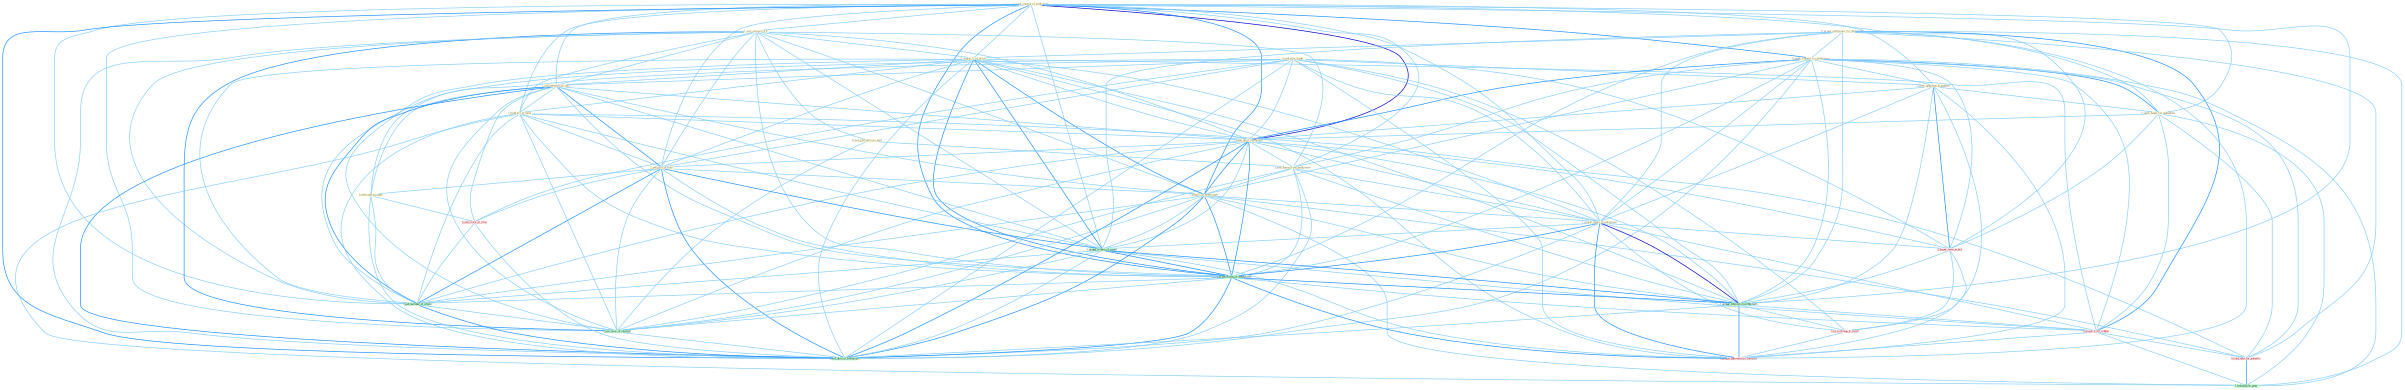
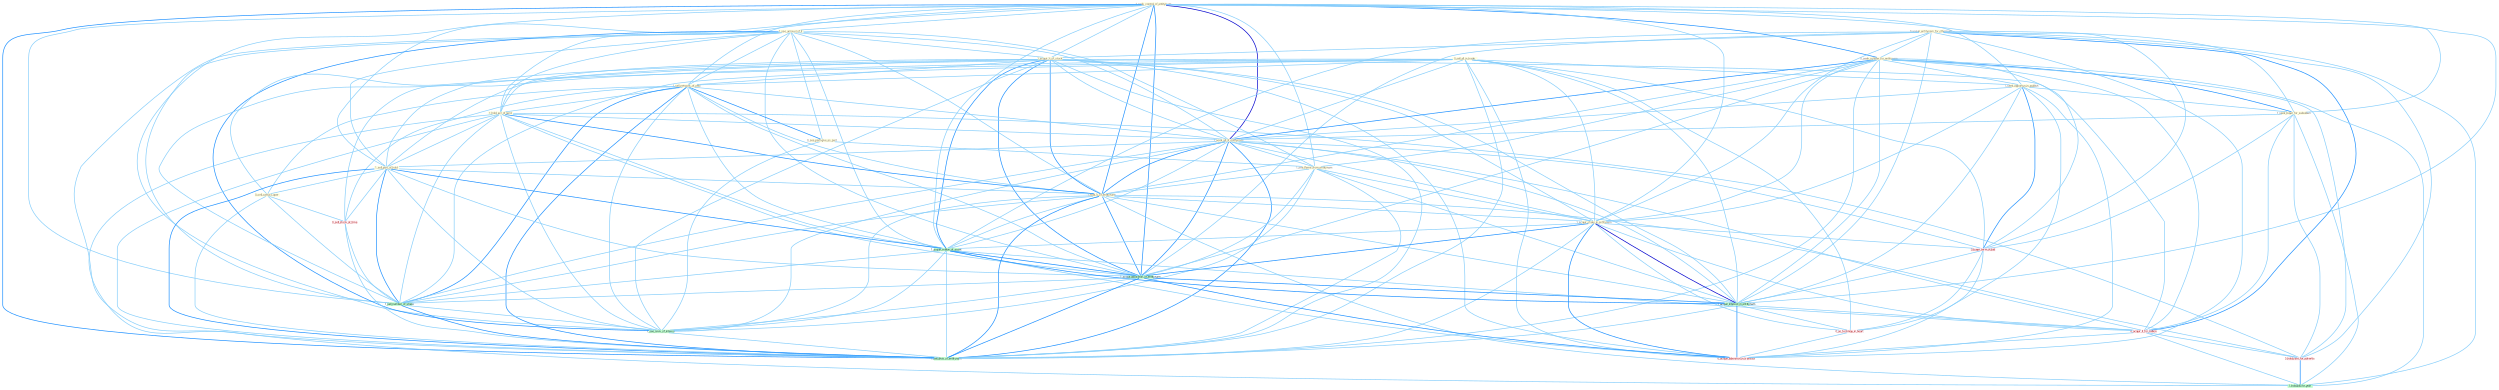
(609, 127) -> (745, 109)
none -> (813, 163)
(1703, 314) -> (1692, 220)
